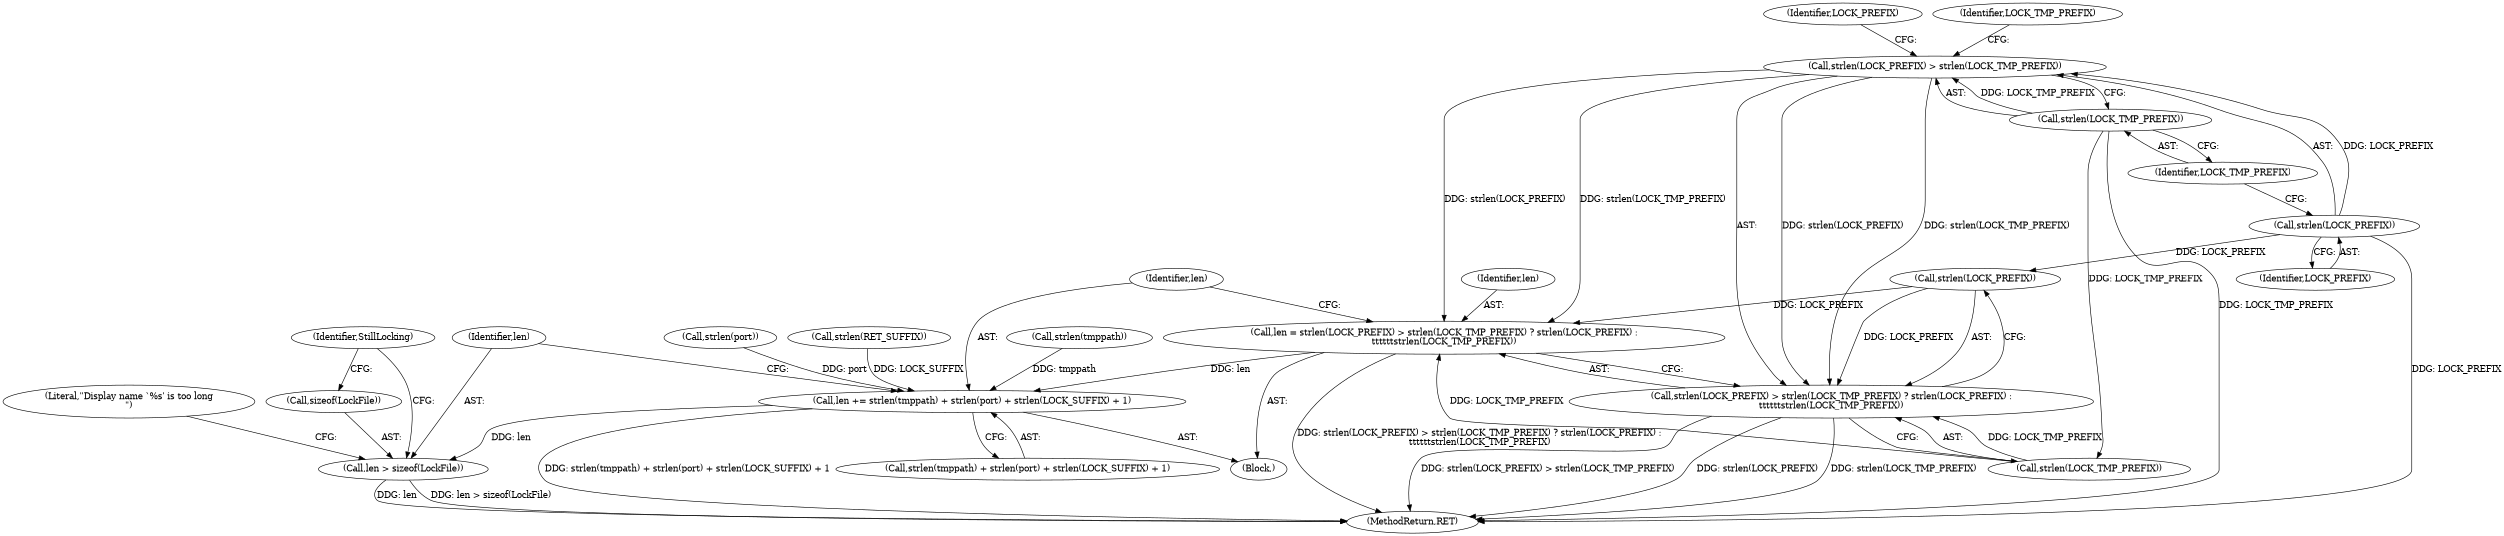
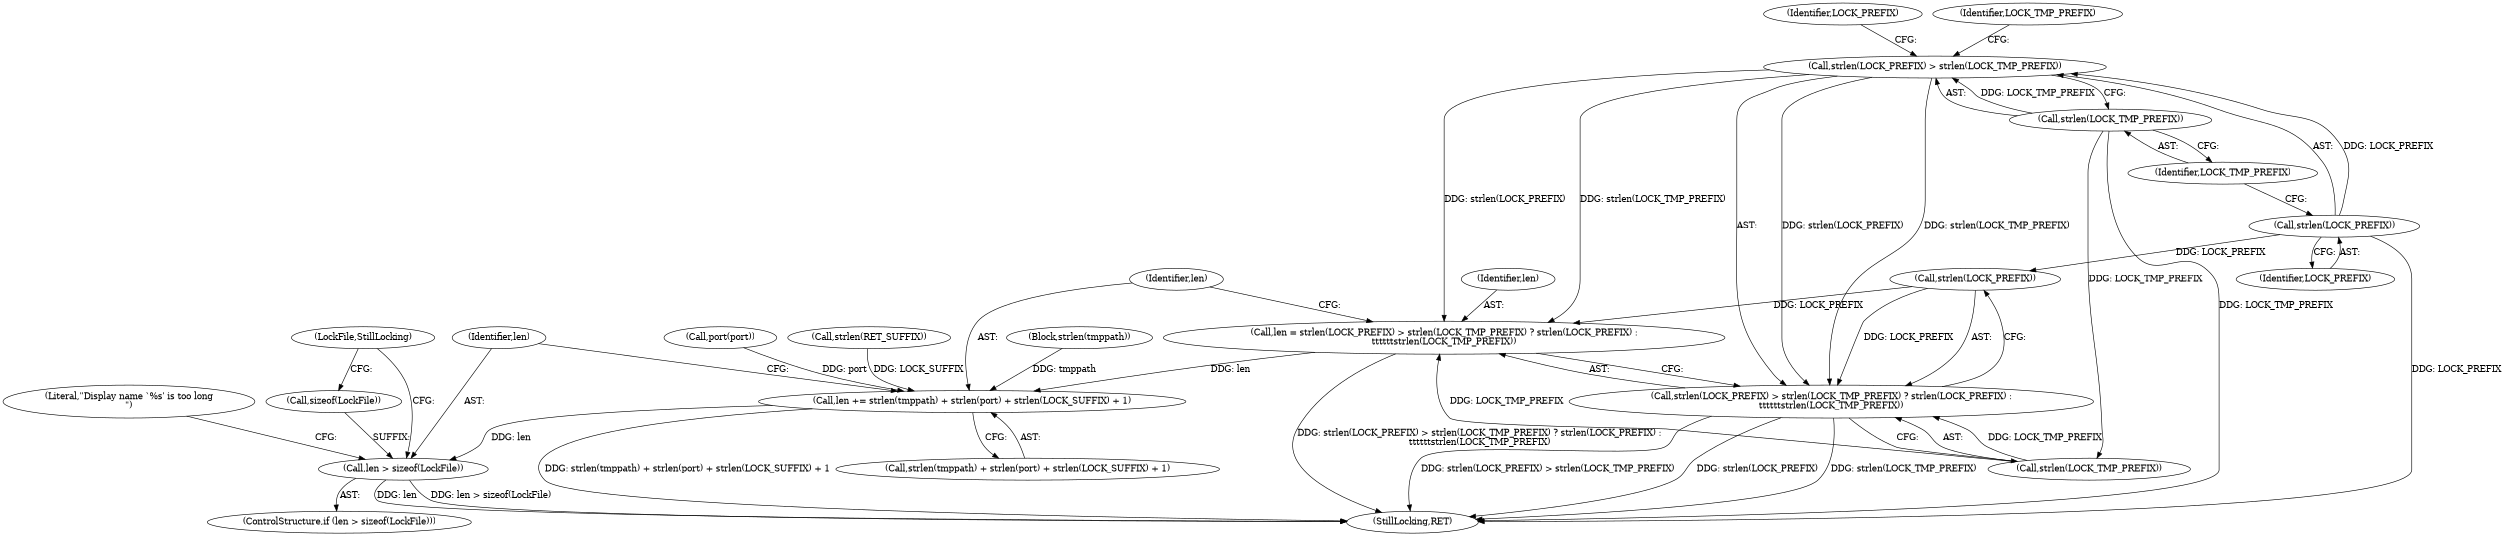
(363, 338) -> (363, 338)
(720, 338) -> (720, 338)
(1080, 338) -> (1080, 338)
(393, 438) -> (393, 438)
(1259, 469) -> none
none -> (339, 522)
(1412, 522) -> (1412, 522)
